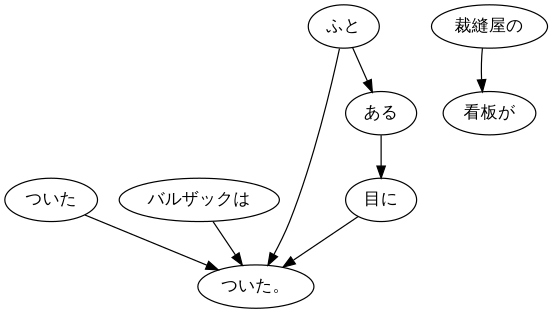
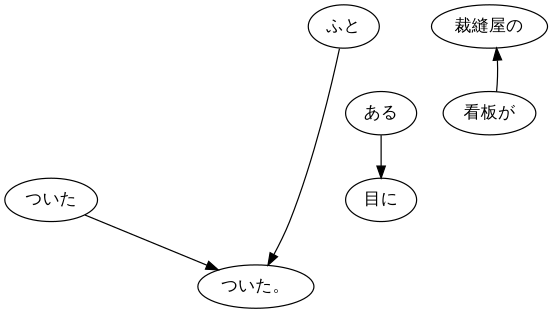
(360, 64) -> none
(481, 64) -> (498, 76)
(199, 200) -> none
(326, 238) -> none
